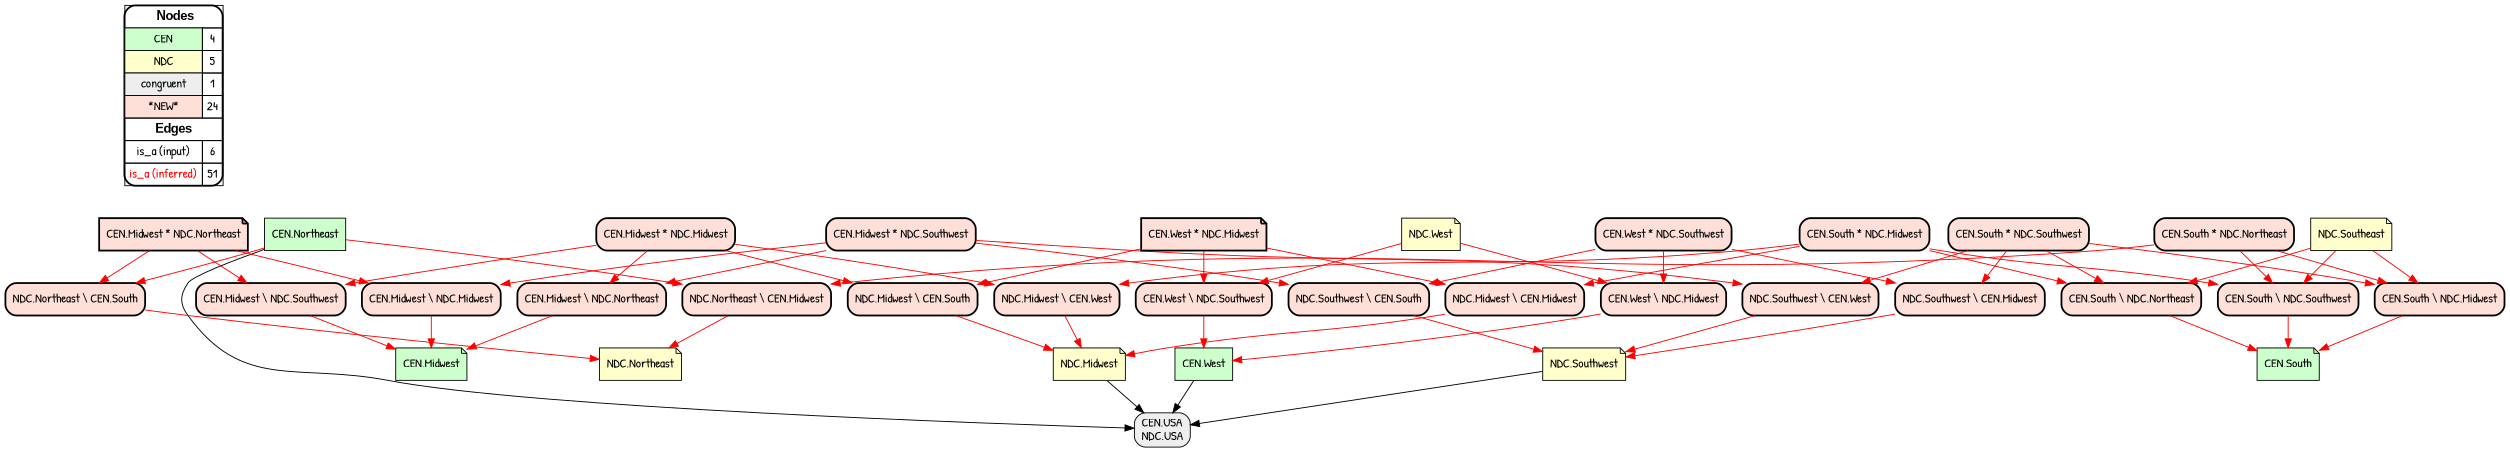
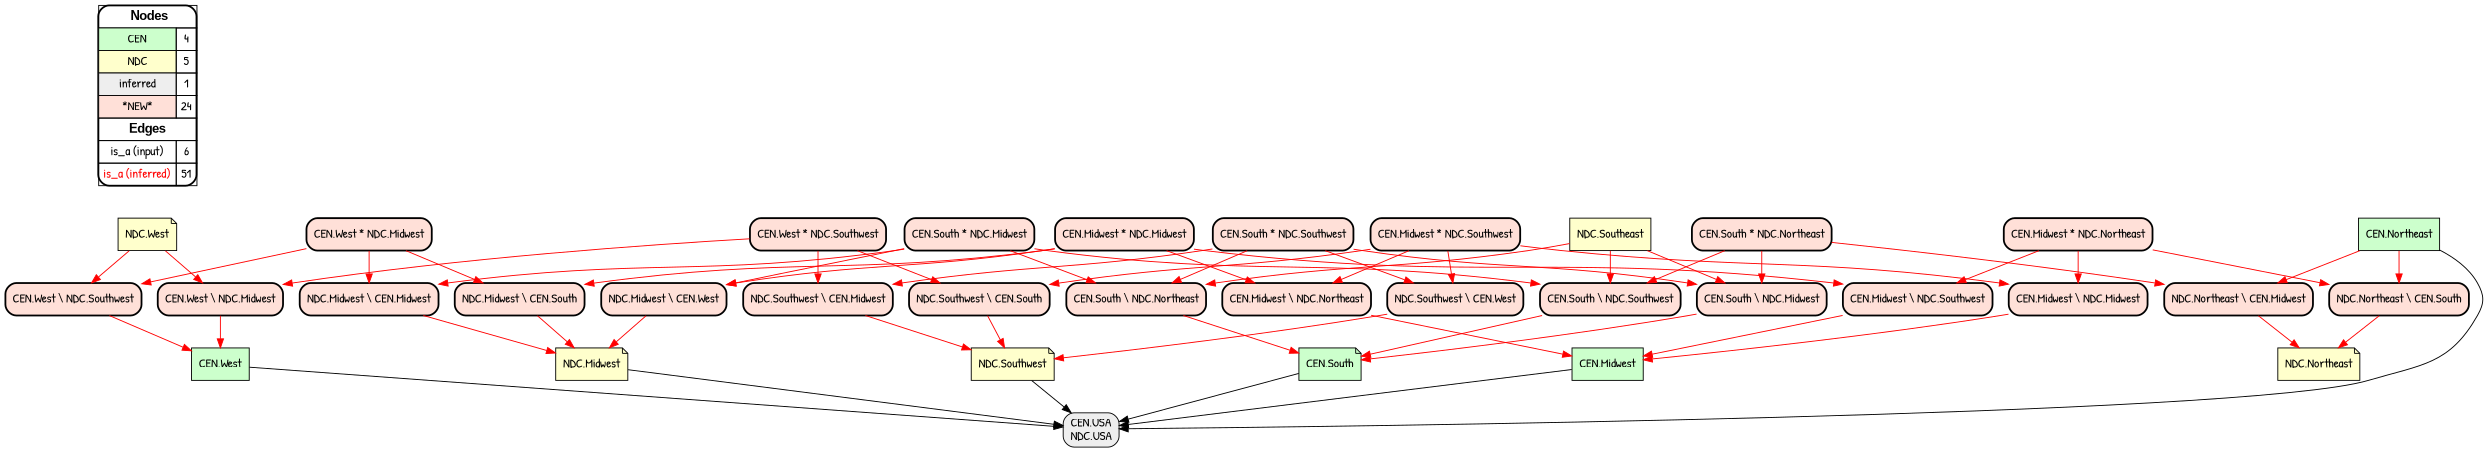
(164, 84) -> (137, 84)
(174, 234) -> (2078, 234)
(1204, 234) -> (369, 234)
(2351, 234) -> (1610, 234)
(431, 364) -> (1608, 364)
none -> (1214, 396)
none -> (1350, 397)
